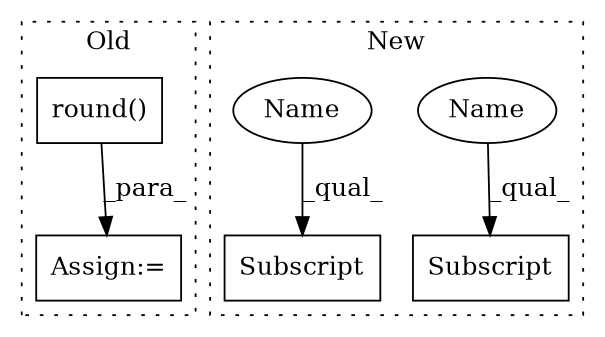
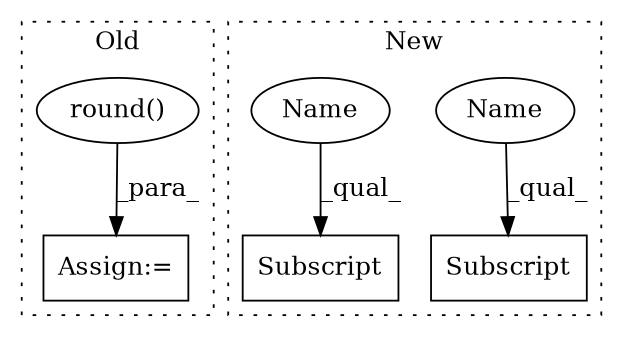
(100, 110) -> (118, 110)
